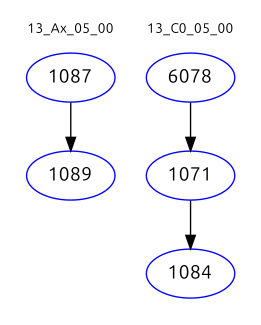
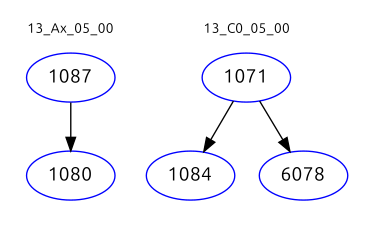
(191, 120) -> (271, 120)
(71, 176) -> (71, 176)
